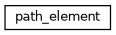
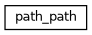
(58, 18) -> (46, 18)
